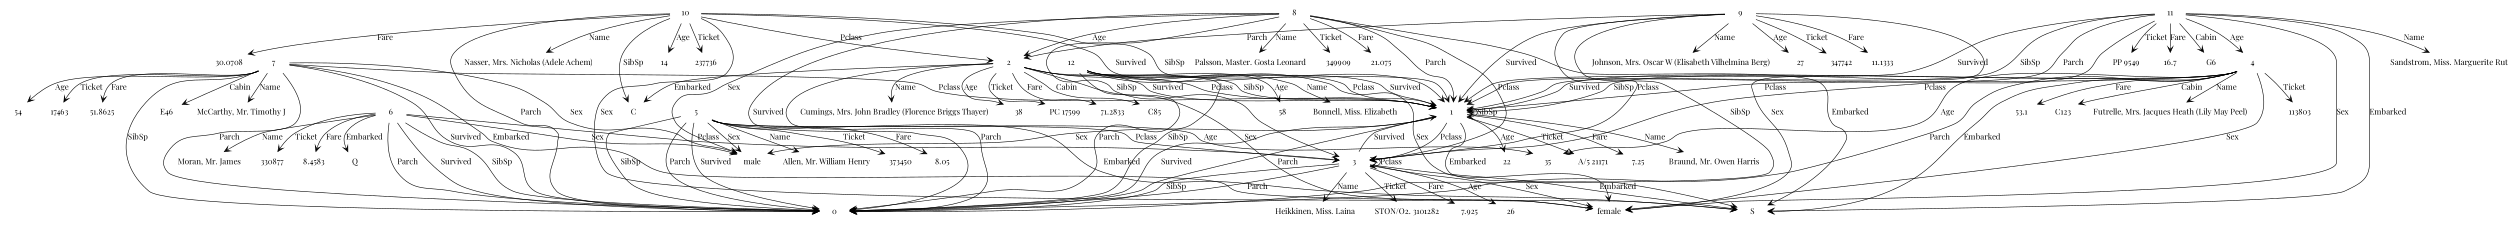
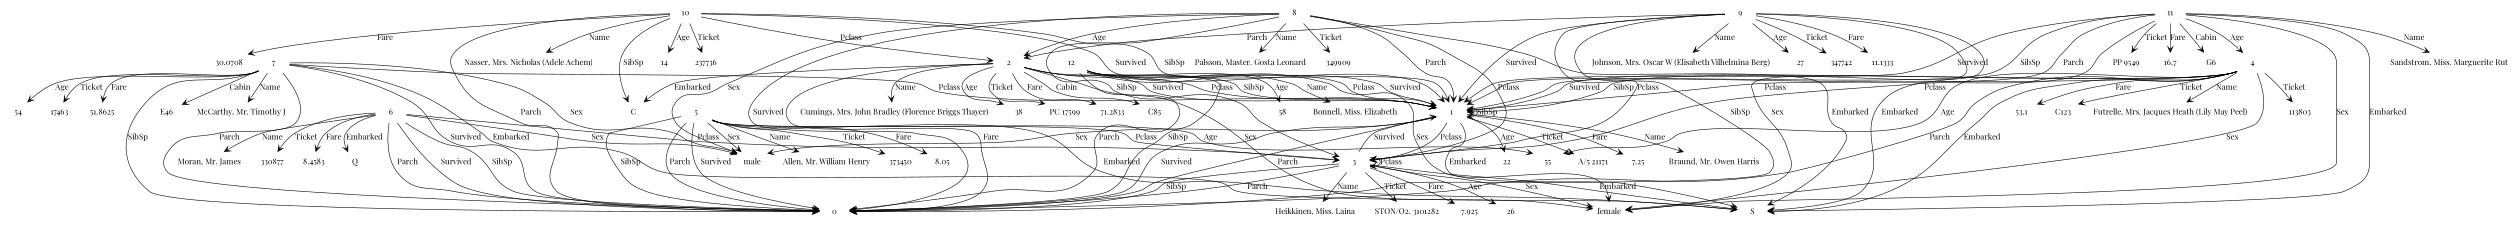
(1381, 63) -> none
none -> (1966, 70)
(2192, 88) -> (2192, 88)
(991, 137) -> (991, 137)
(1548, 162) -> (1548, 162)
(989, 197) -> none
